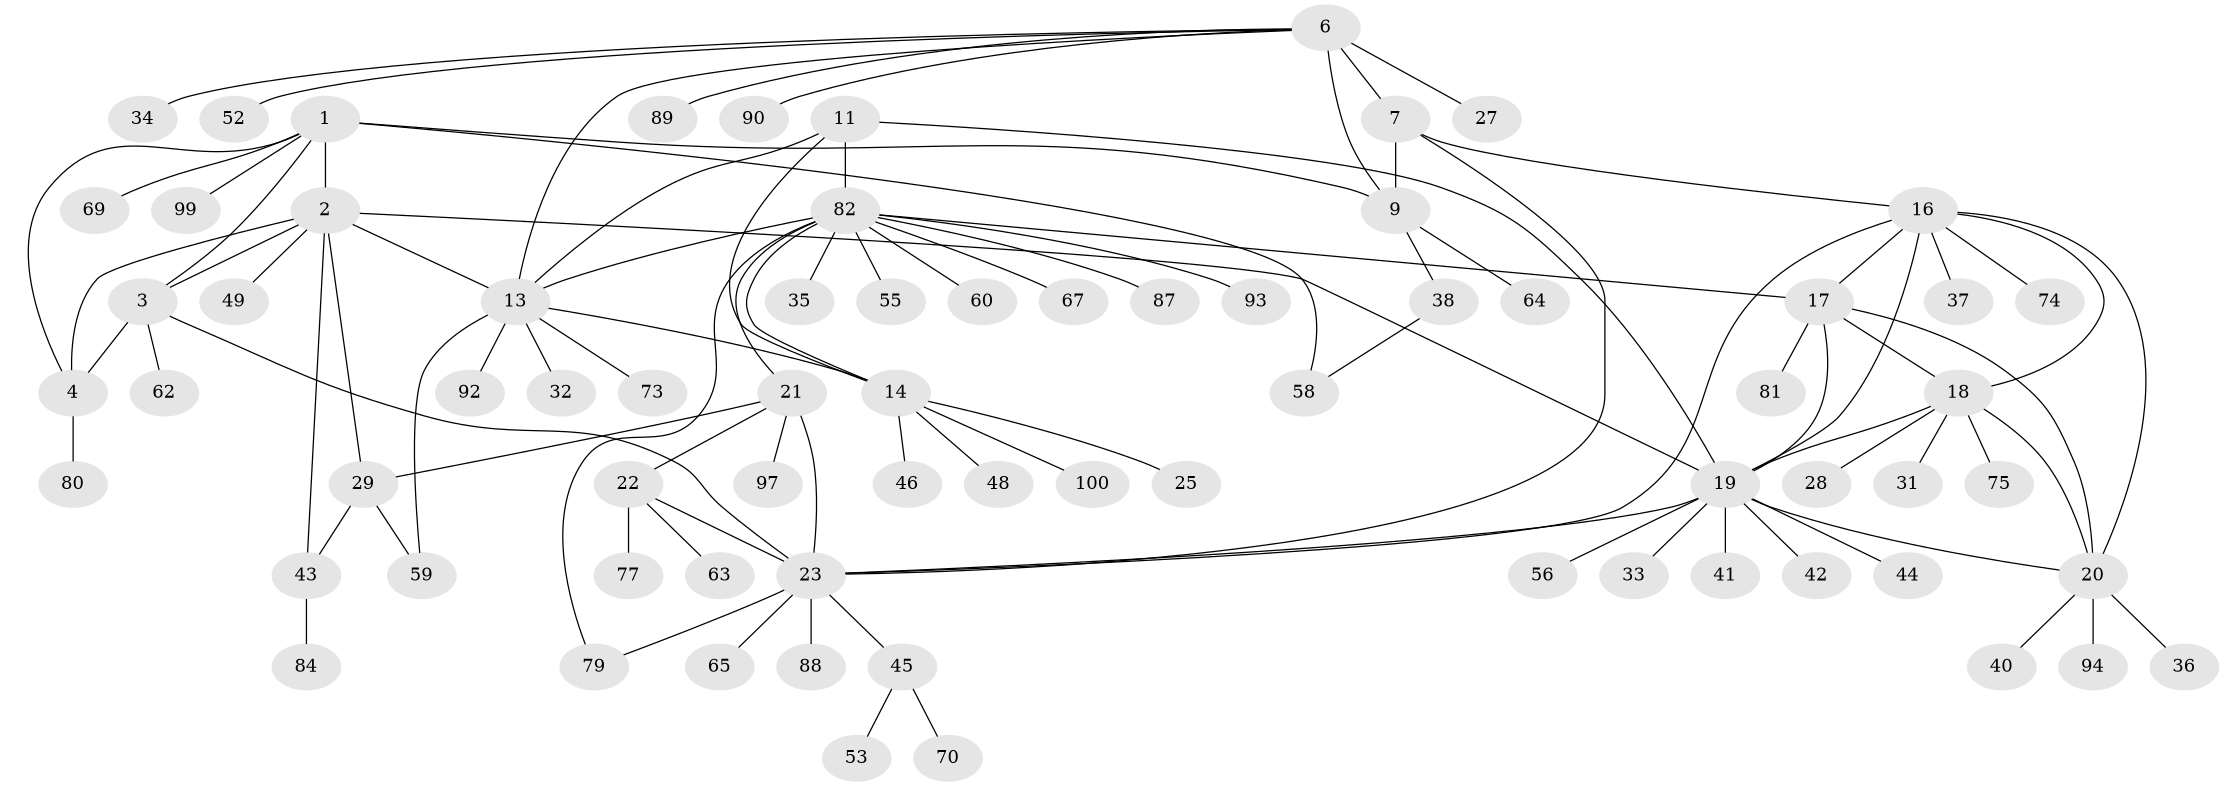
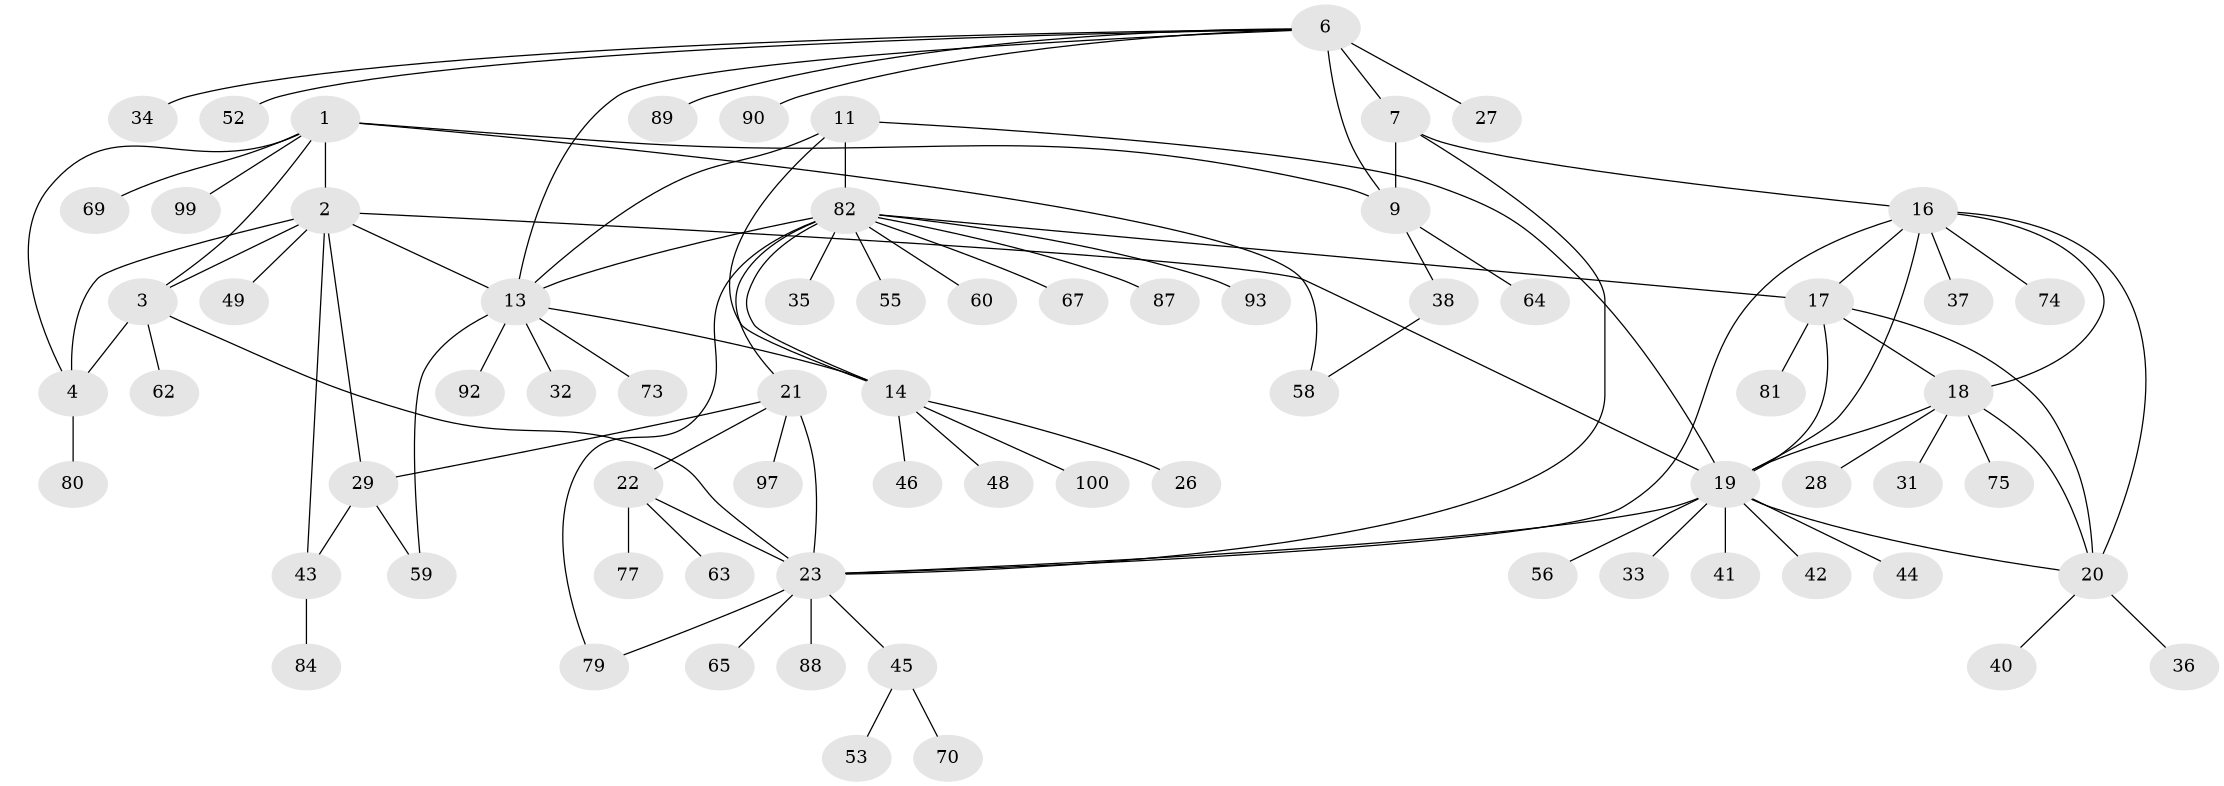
(1186, 484) -> (1186, 484)
(2093, 667) -> none
